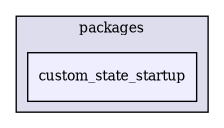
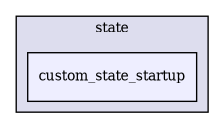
(112, 29) -> (112, 29)
